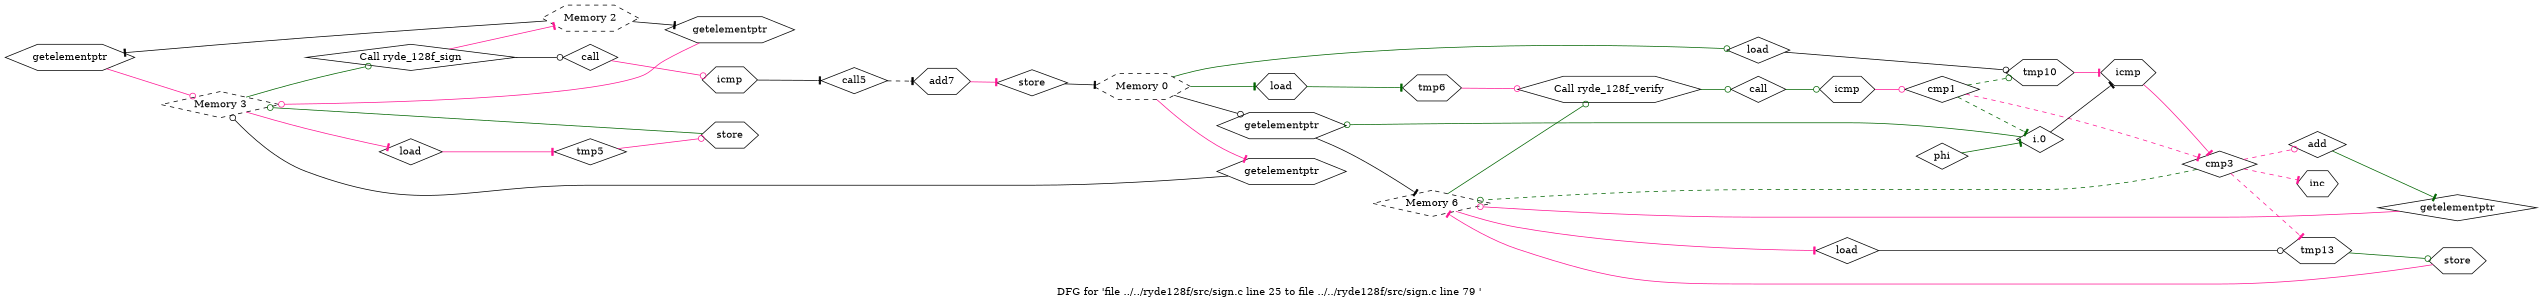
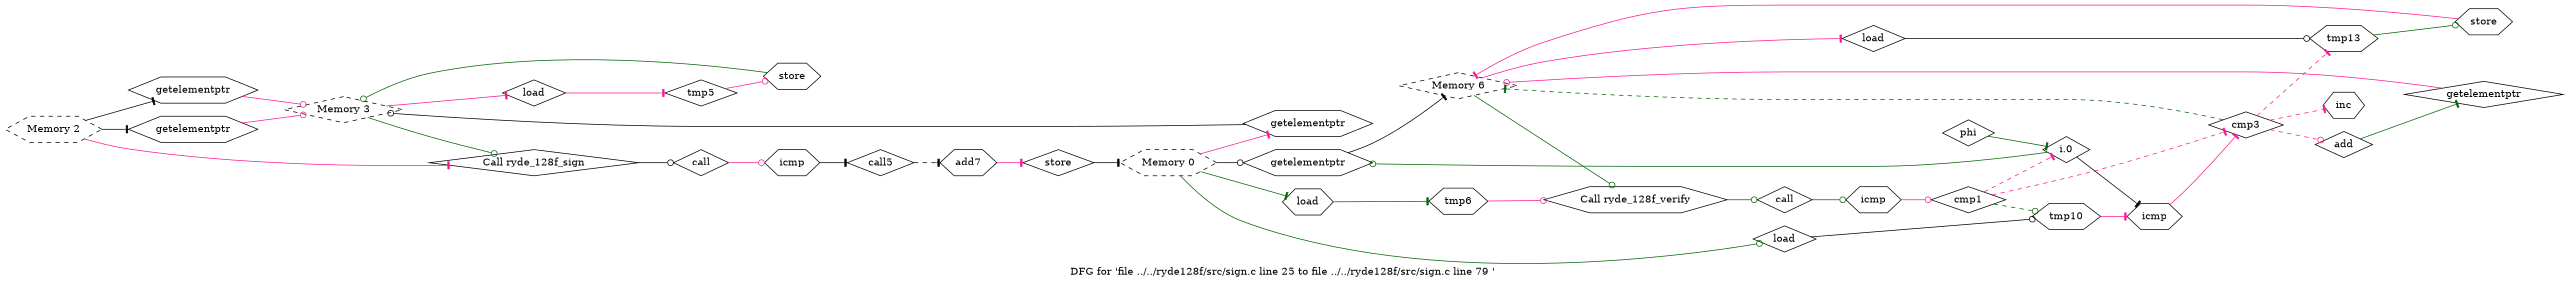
(501, 38) -> (265, 162)
(1991, 114) -> (2017, 175)
(1841, 190) -> (1866, 100)
